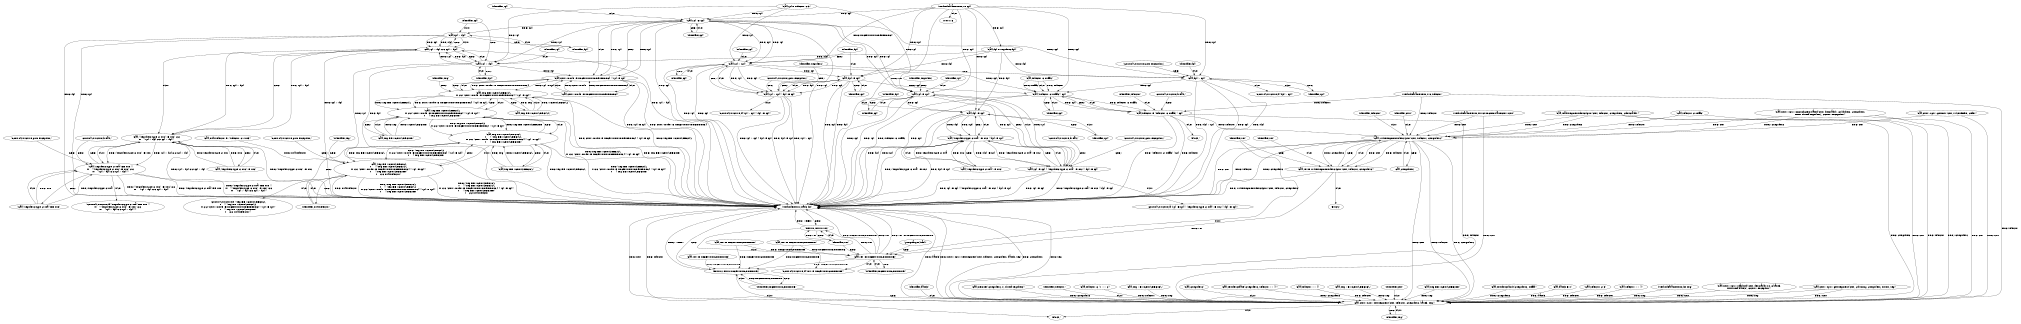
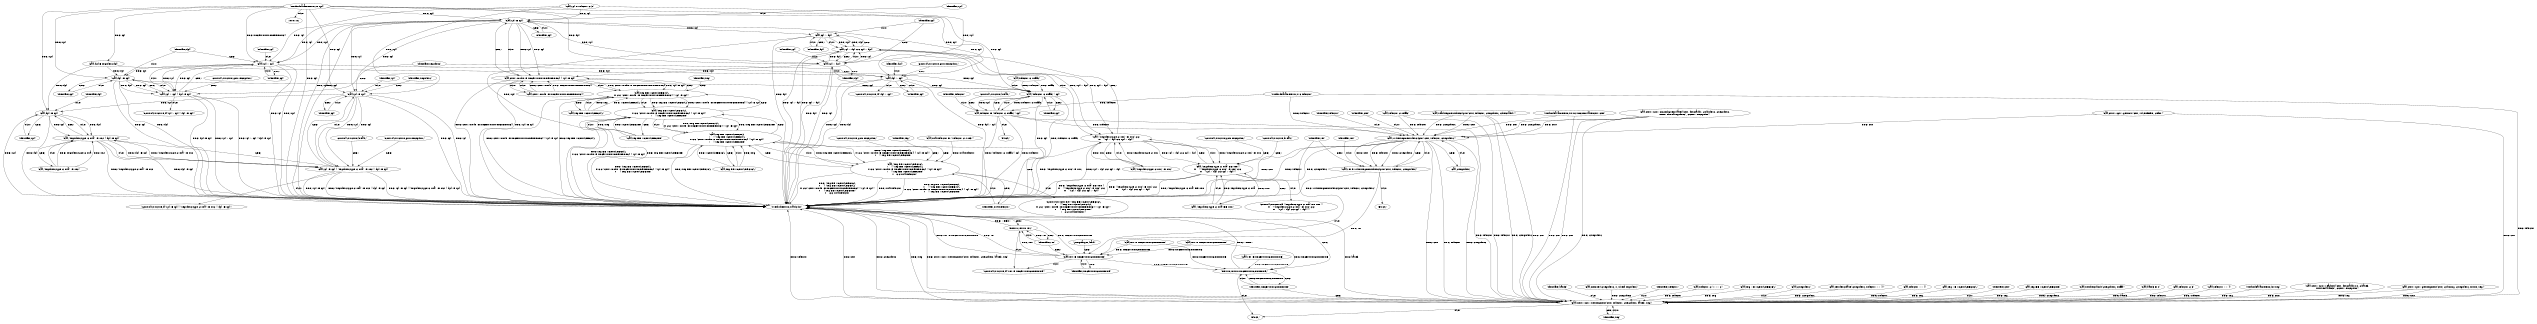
(743, 58) -> (569, 27)
(897, 78) -> (312, 78)
